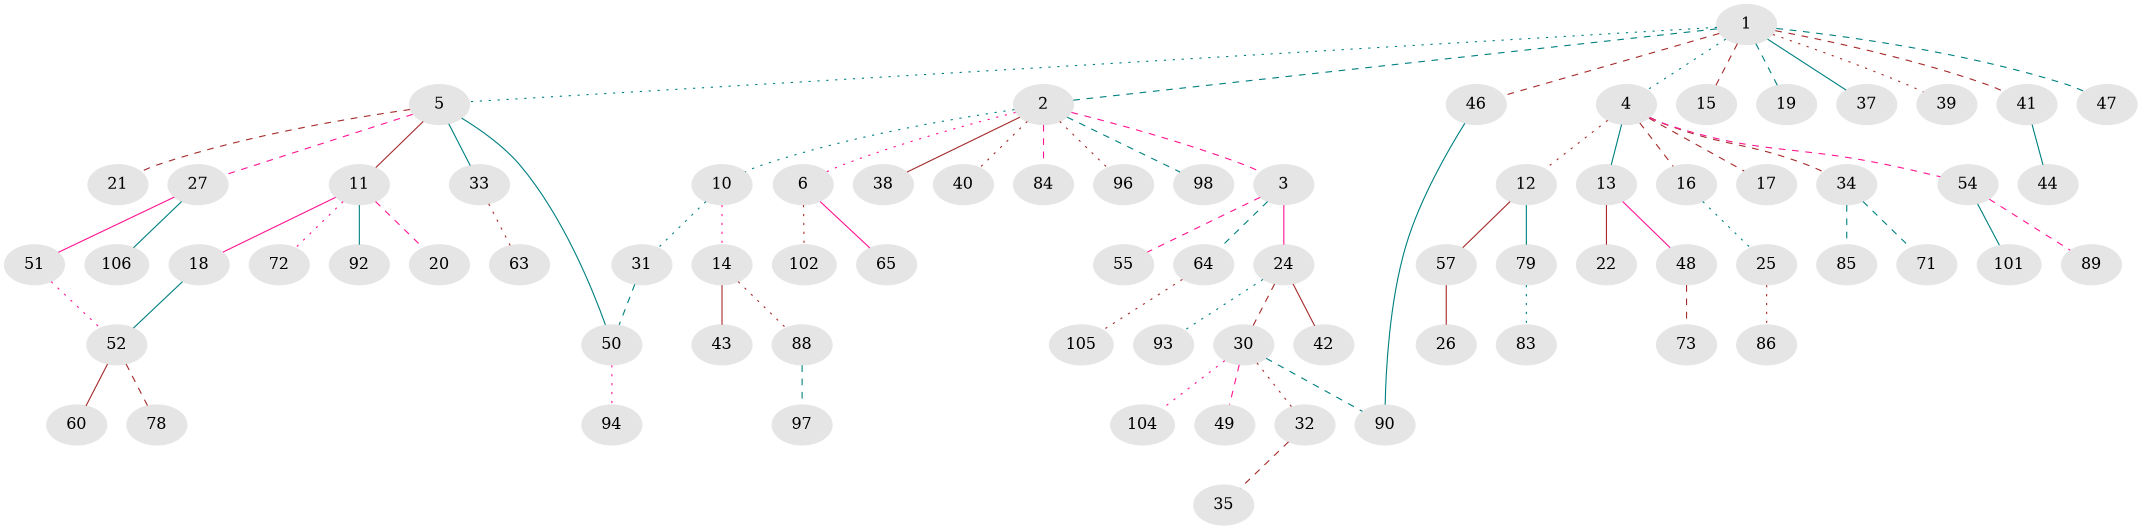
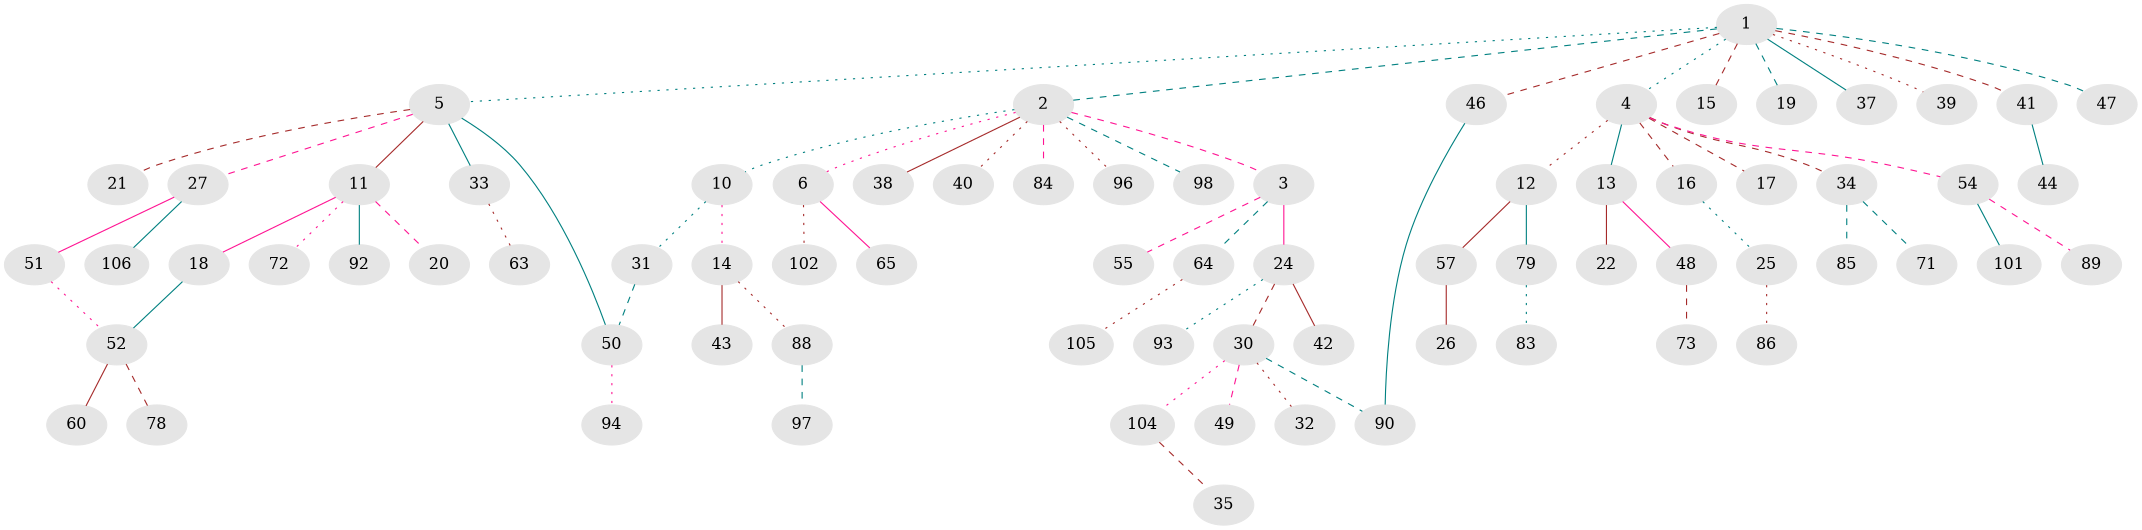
(1264, 465) -> (1183, 465)
